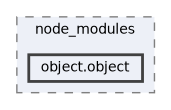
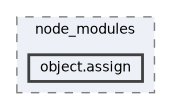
(86, 68) -> (86, 68)
